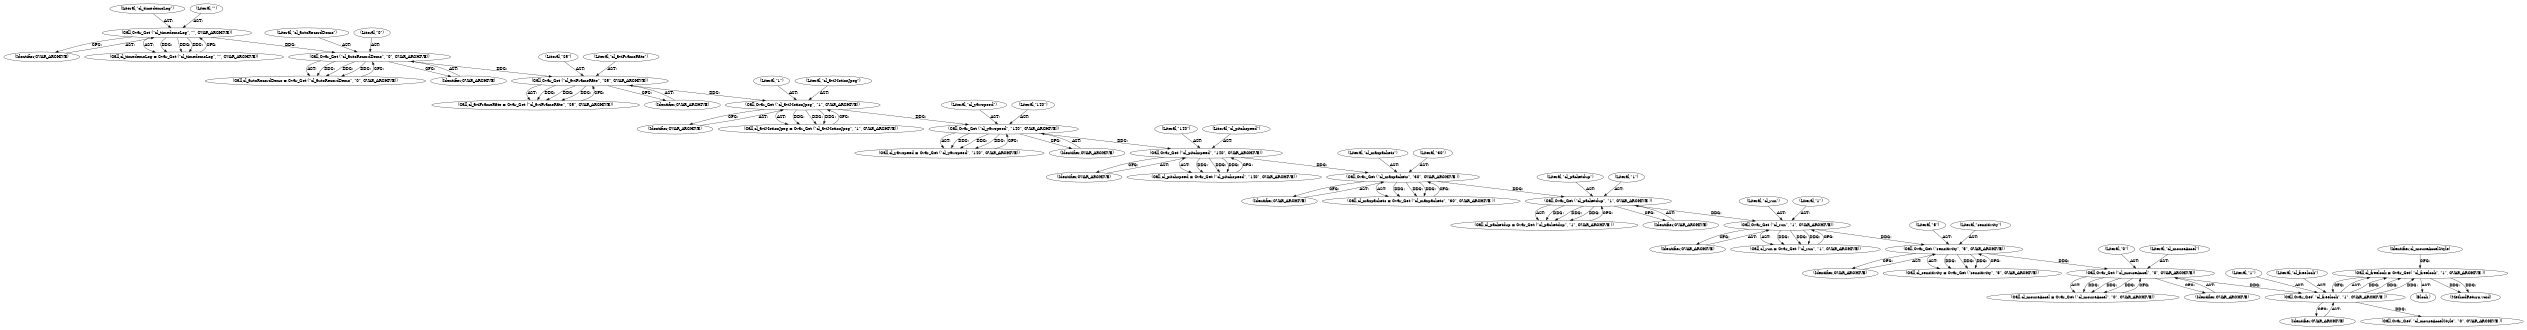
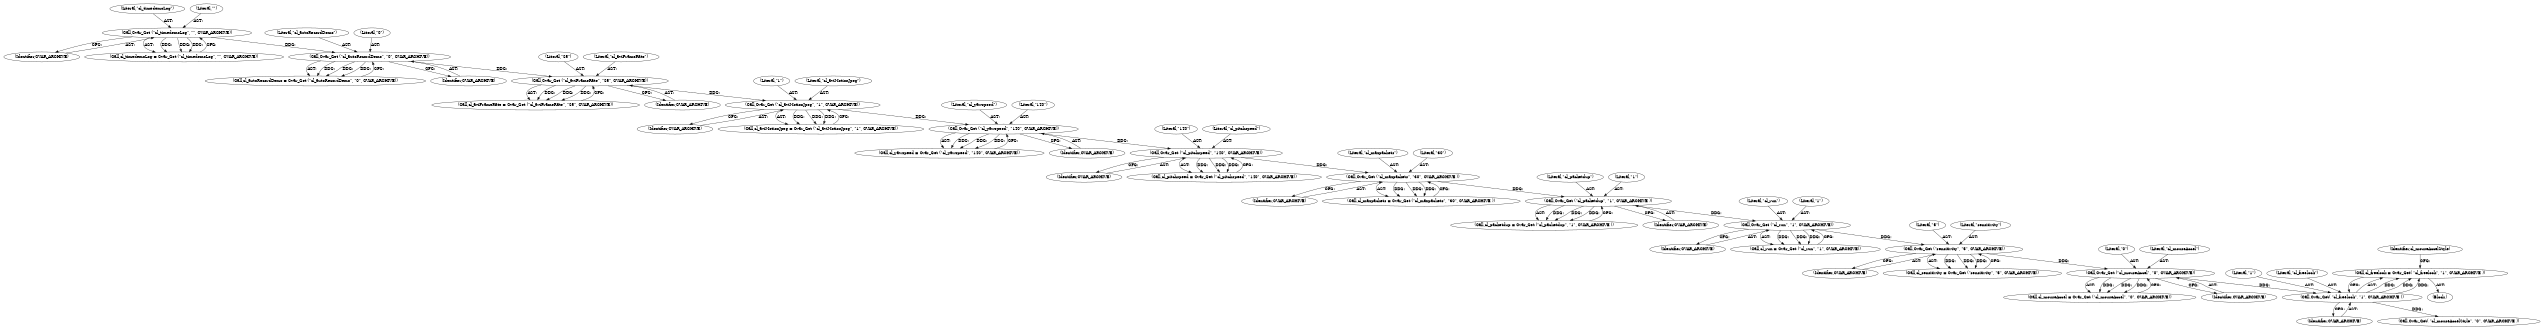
(2471, 297) -> none
